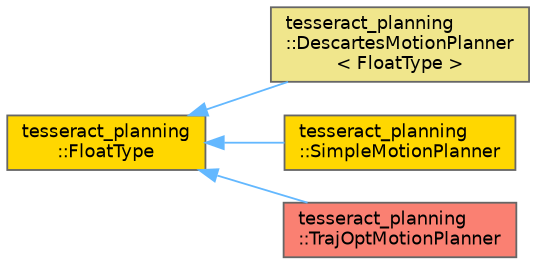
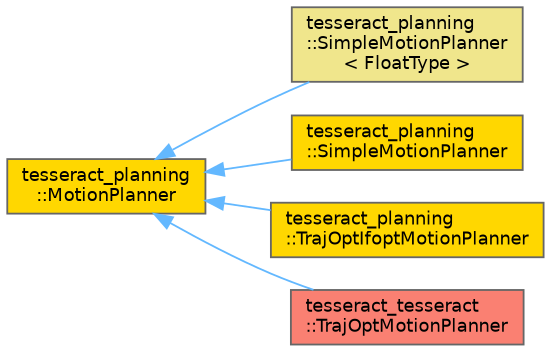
(400, 45) -> (407, 45)
(106, 143) -> (106, 186)
(400, 230) -> (407, 317)
none -> (407, 230)
